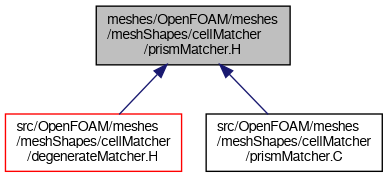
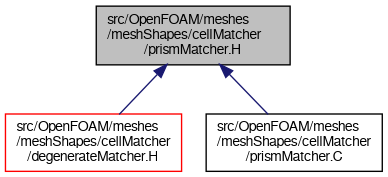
(193, 35) -> (193, 35)
